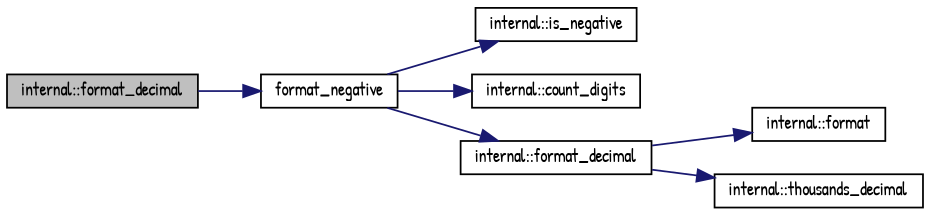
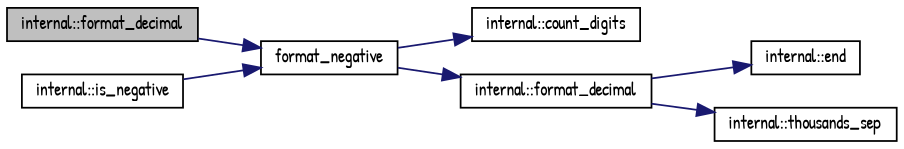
(434, 60) -> (213, 75)
(819, 124) -> (806, 58)
(819, 191) -> (806, 124)
